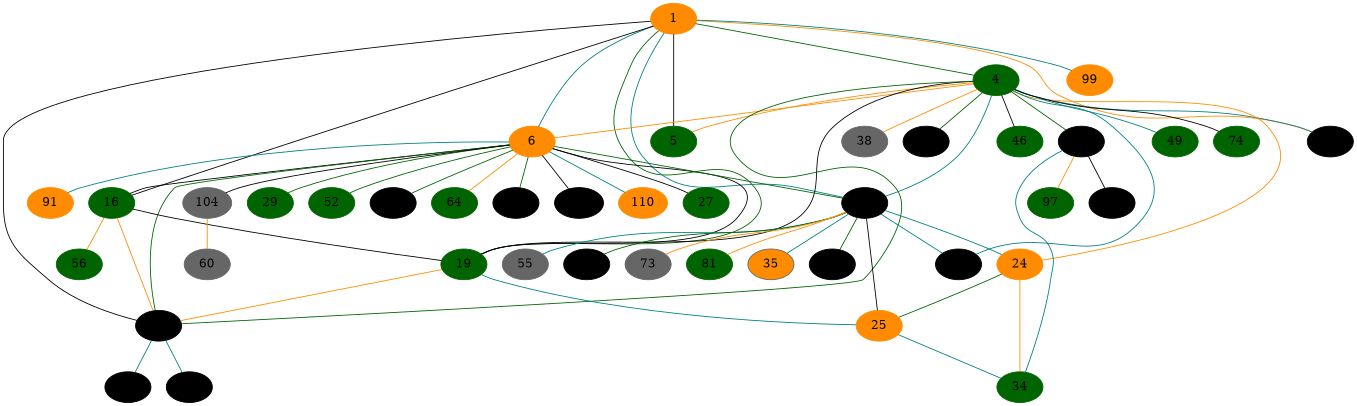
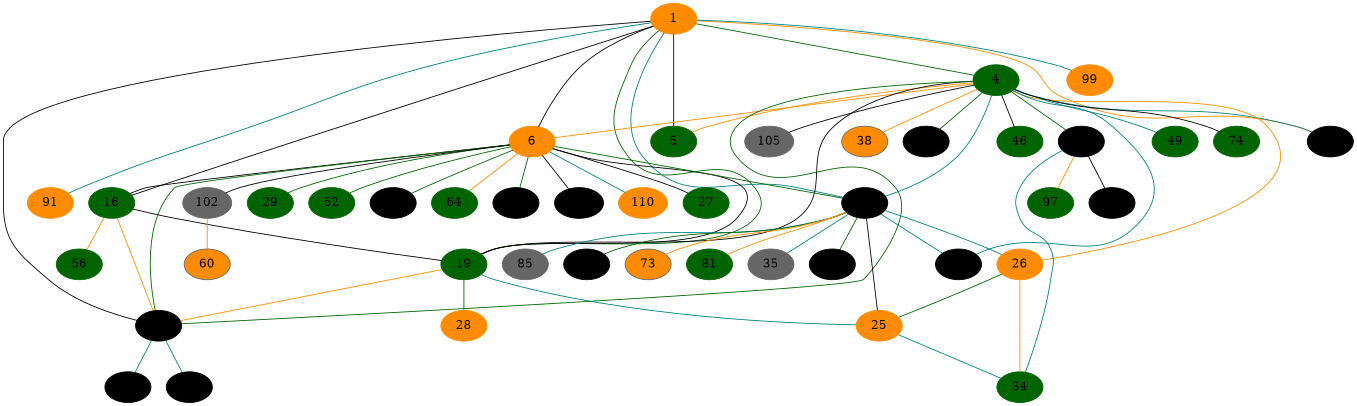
(584, 63) -> (584, 63)
none -> (769, 142)
(865, 142) -> (865, 142)
(286, 152) -> (354, 89)
(207, 203) -> (207, 203)
(207, 264) -> (207, 264)
(525, 264) -> (525, 264)
(648, 264) -> (648, 264)
(771, 264) -> (771, 264)
(1020, 264) -> (1020, 264)
none -> (464, 326)
